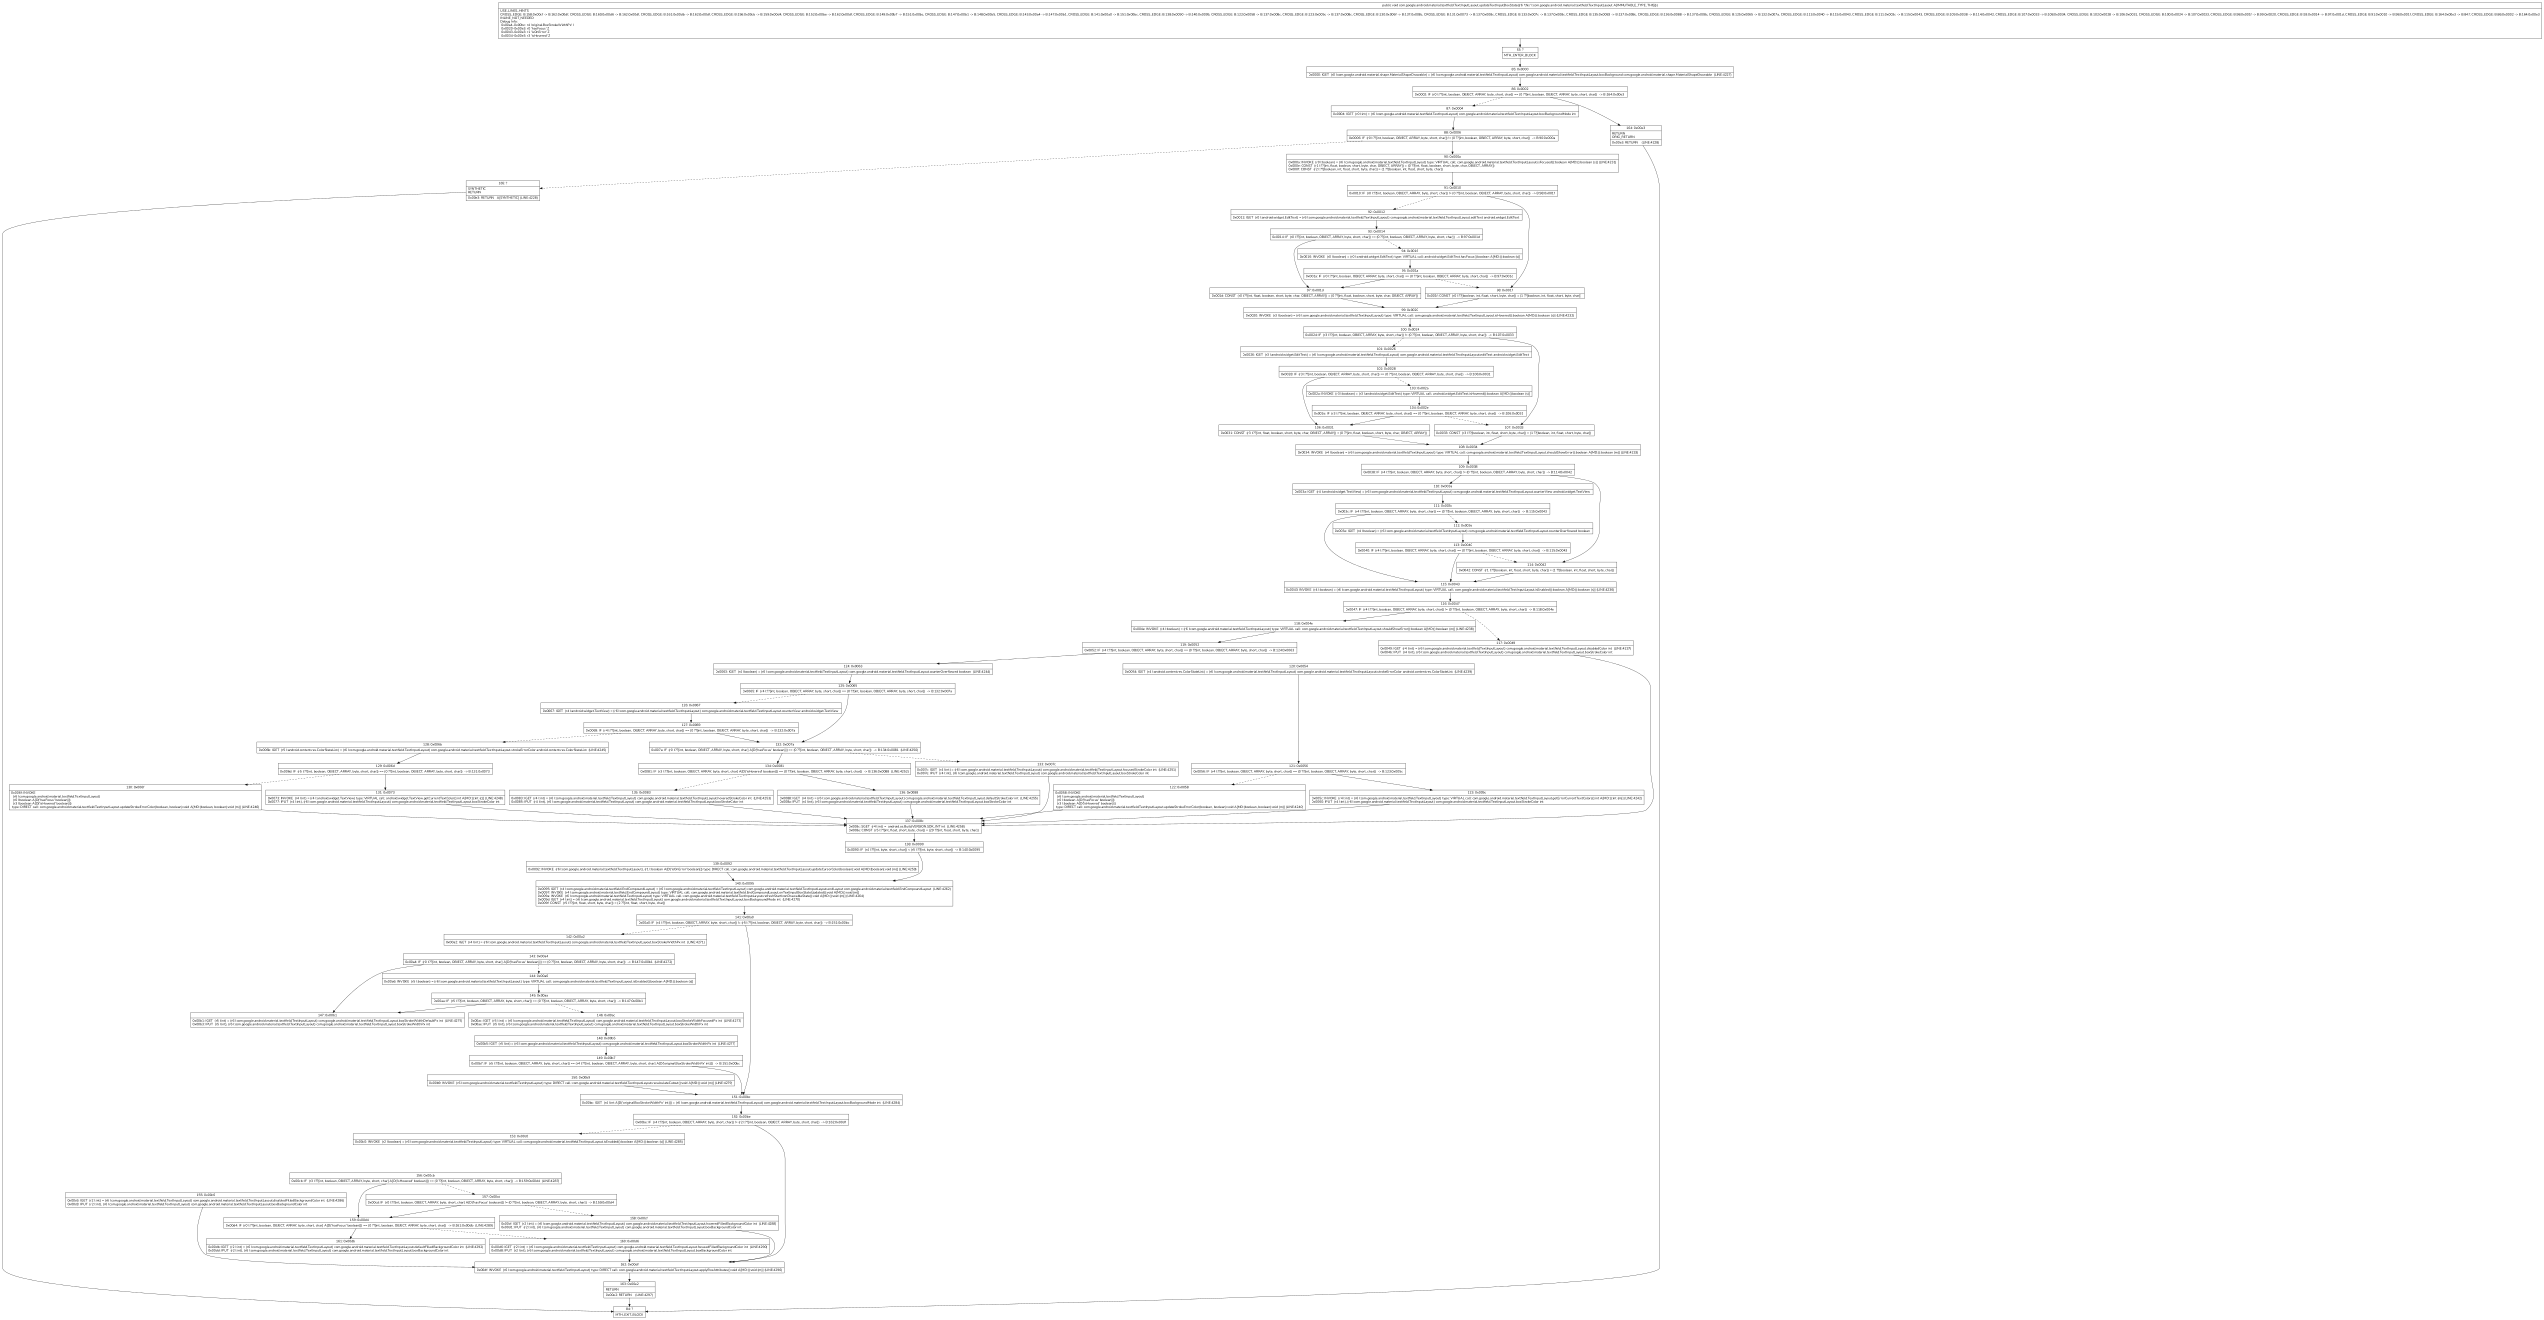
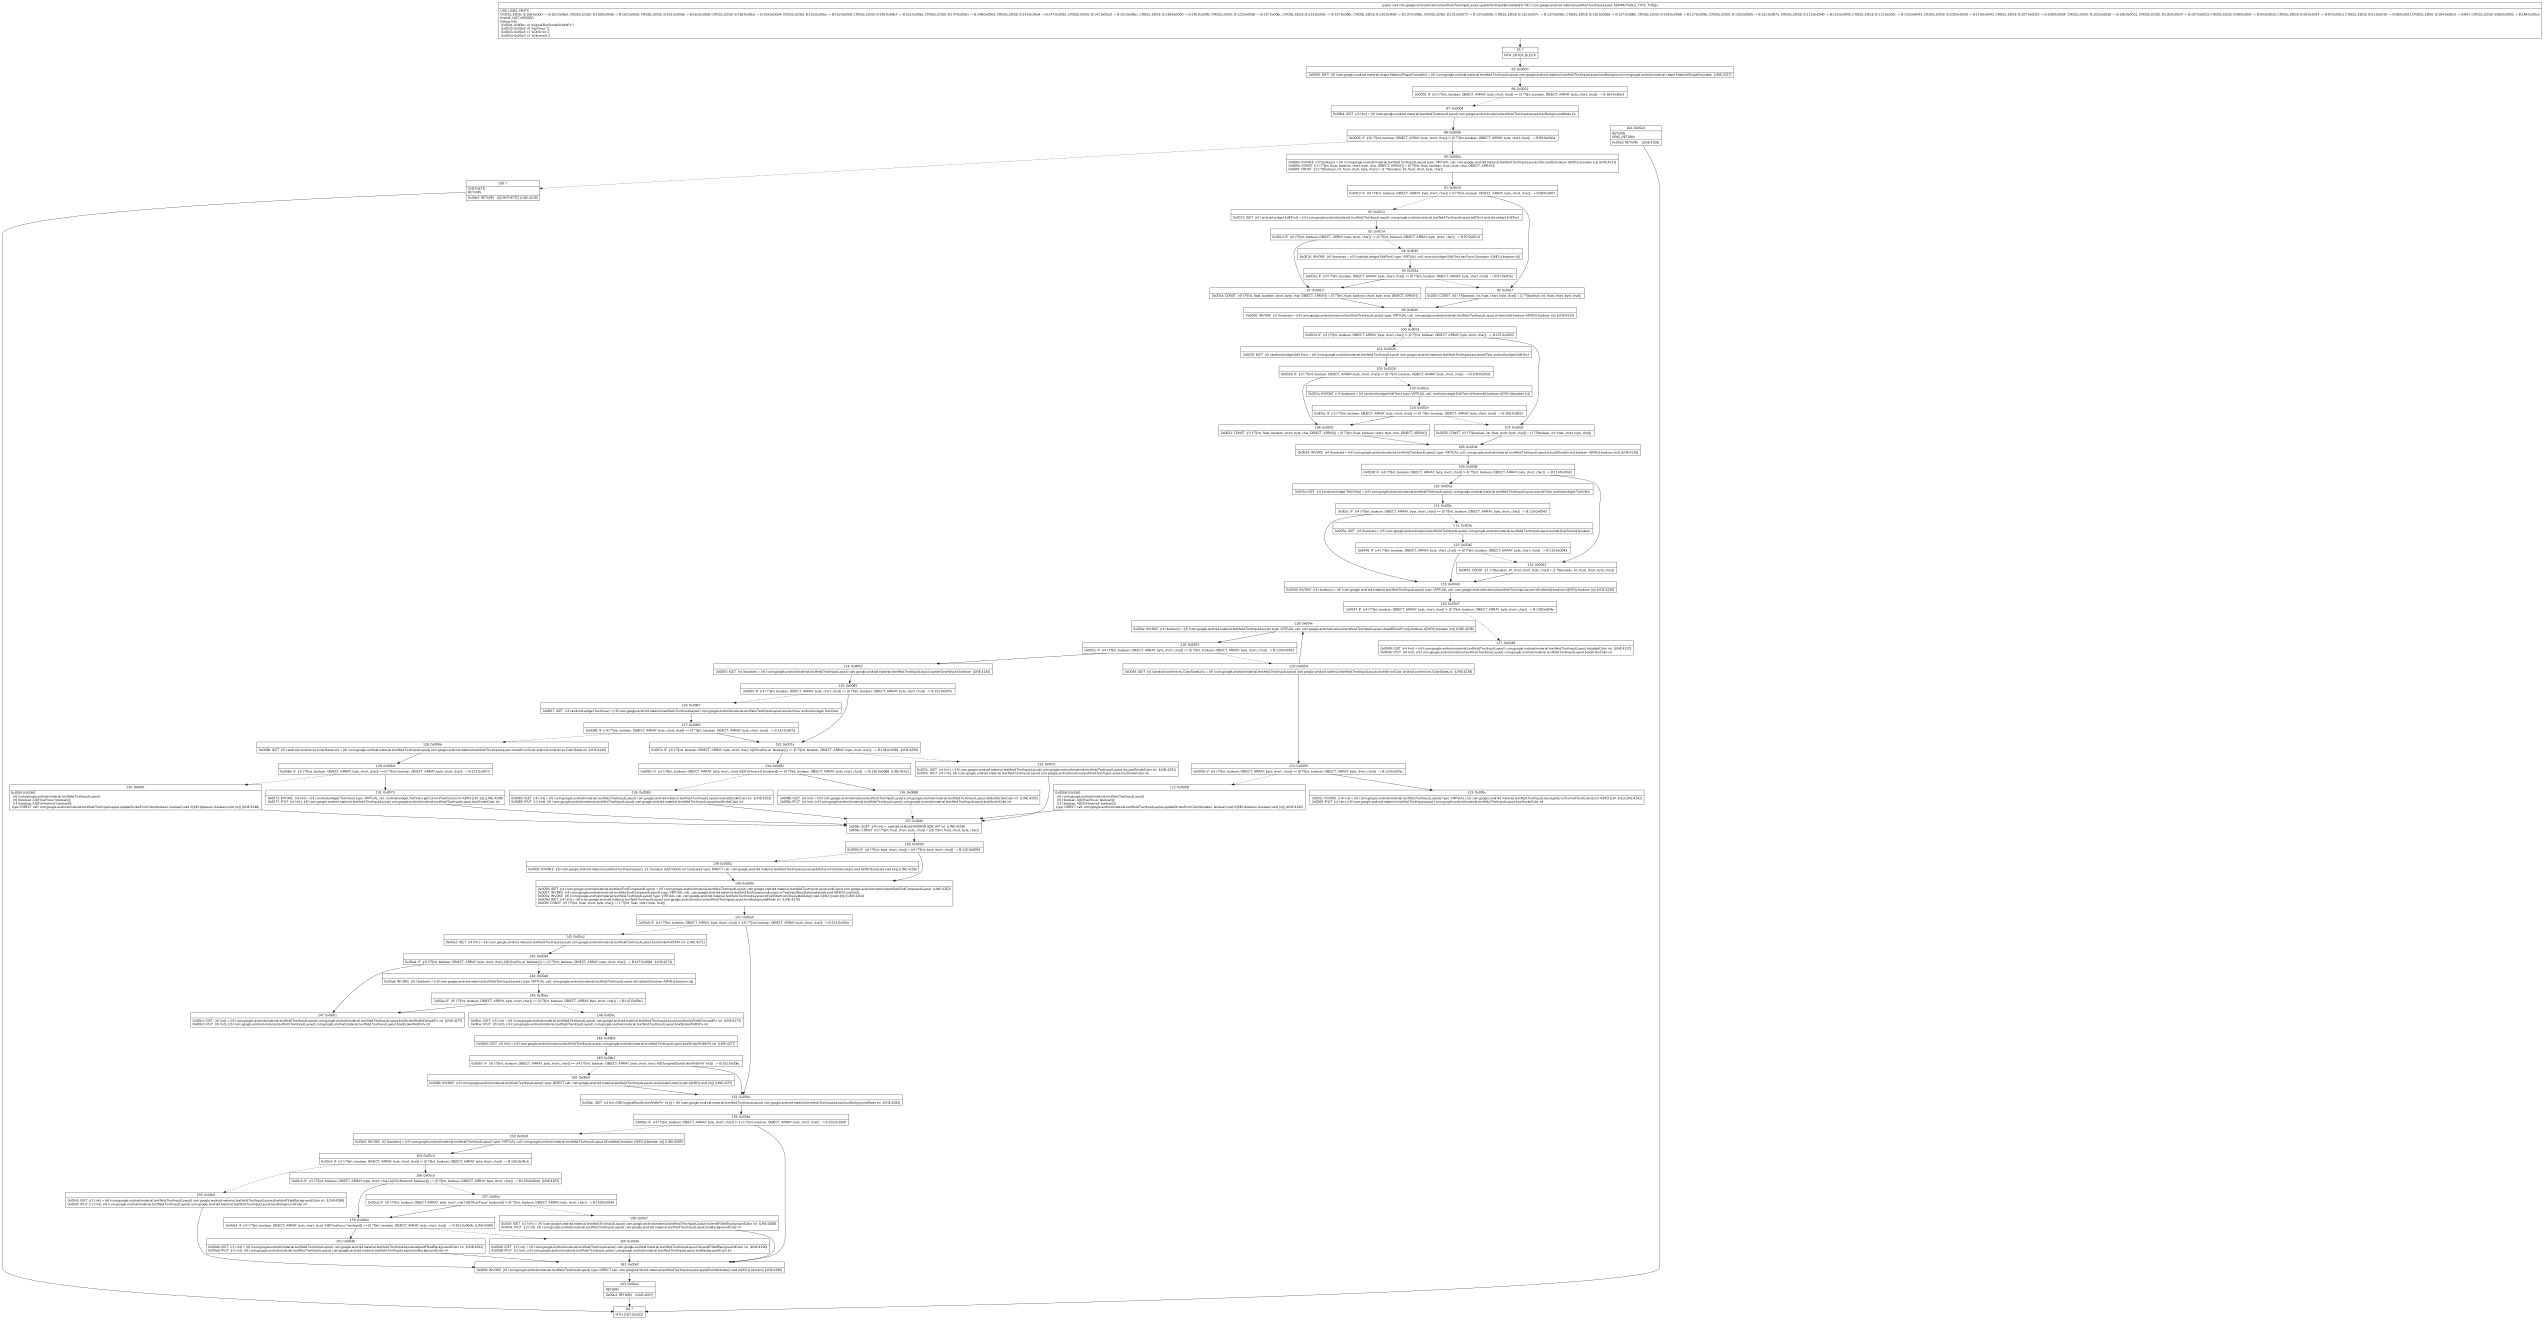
(1585, 108) -> none
(1378, 616) -> (1301, 649)
none -> (1243, 658)
(911, 810) -> (911, 810)
(1187, 816) -> none
(1421, 821) -> none
none -> (820, 857)
none -> (558, 949)
none -> (594, 1070)
none -> (425, 1159)
none -> (498, 1258)
